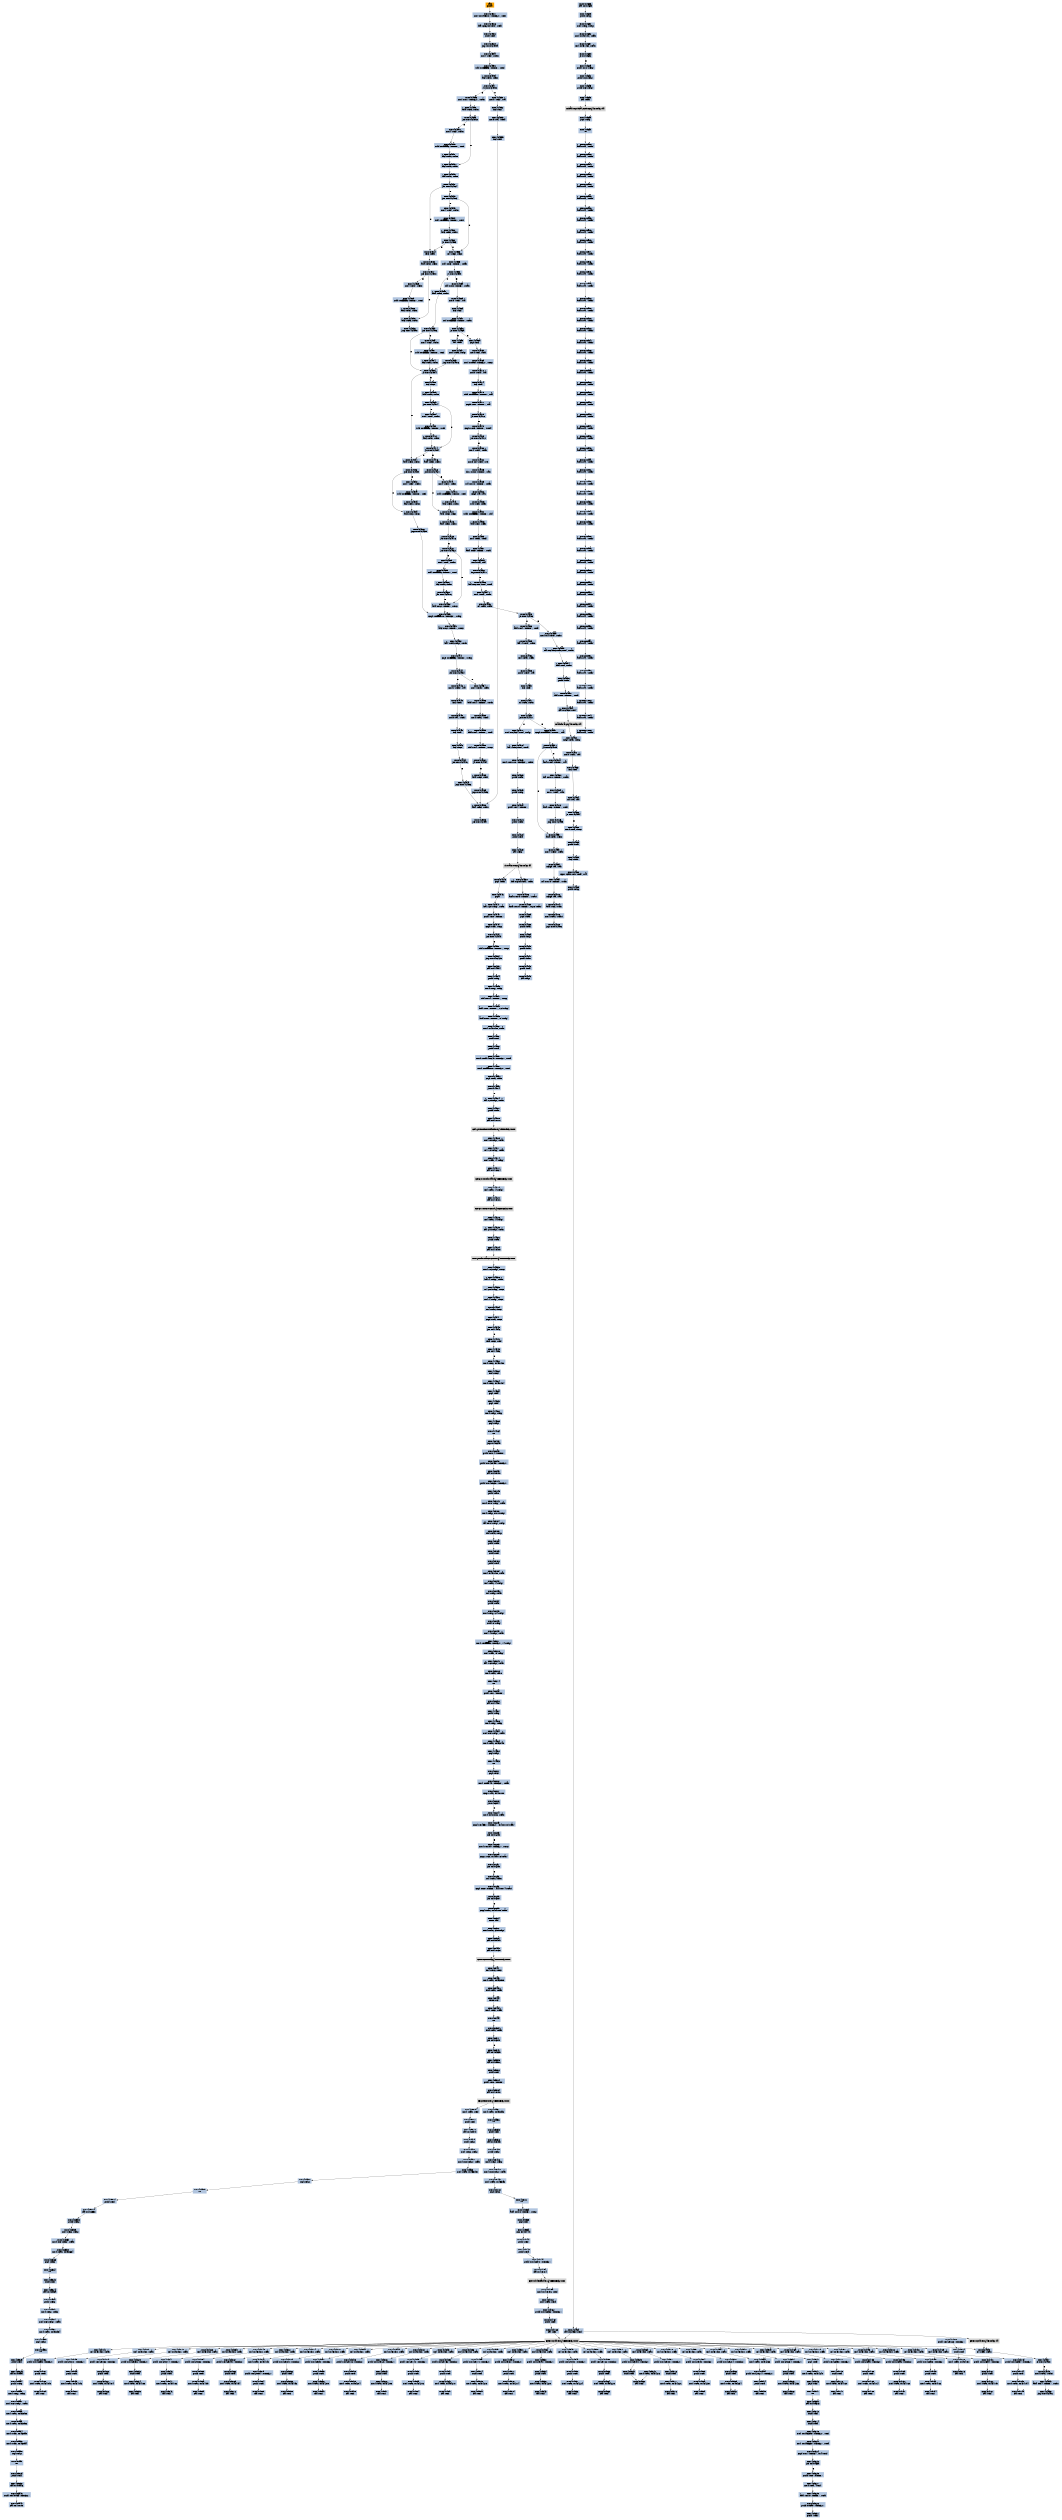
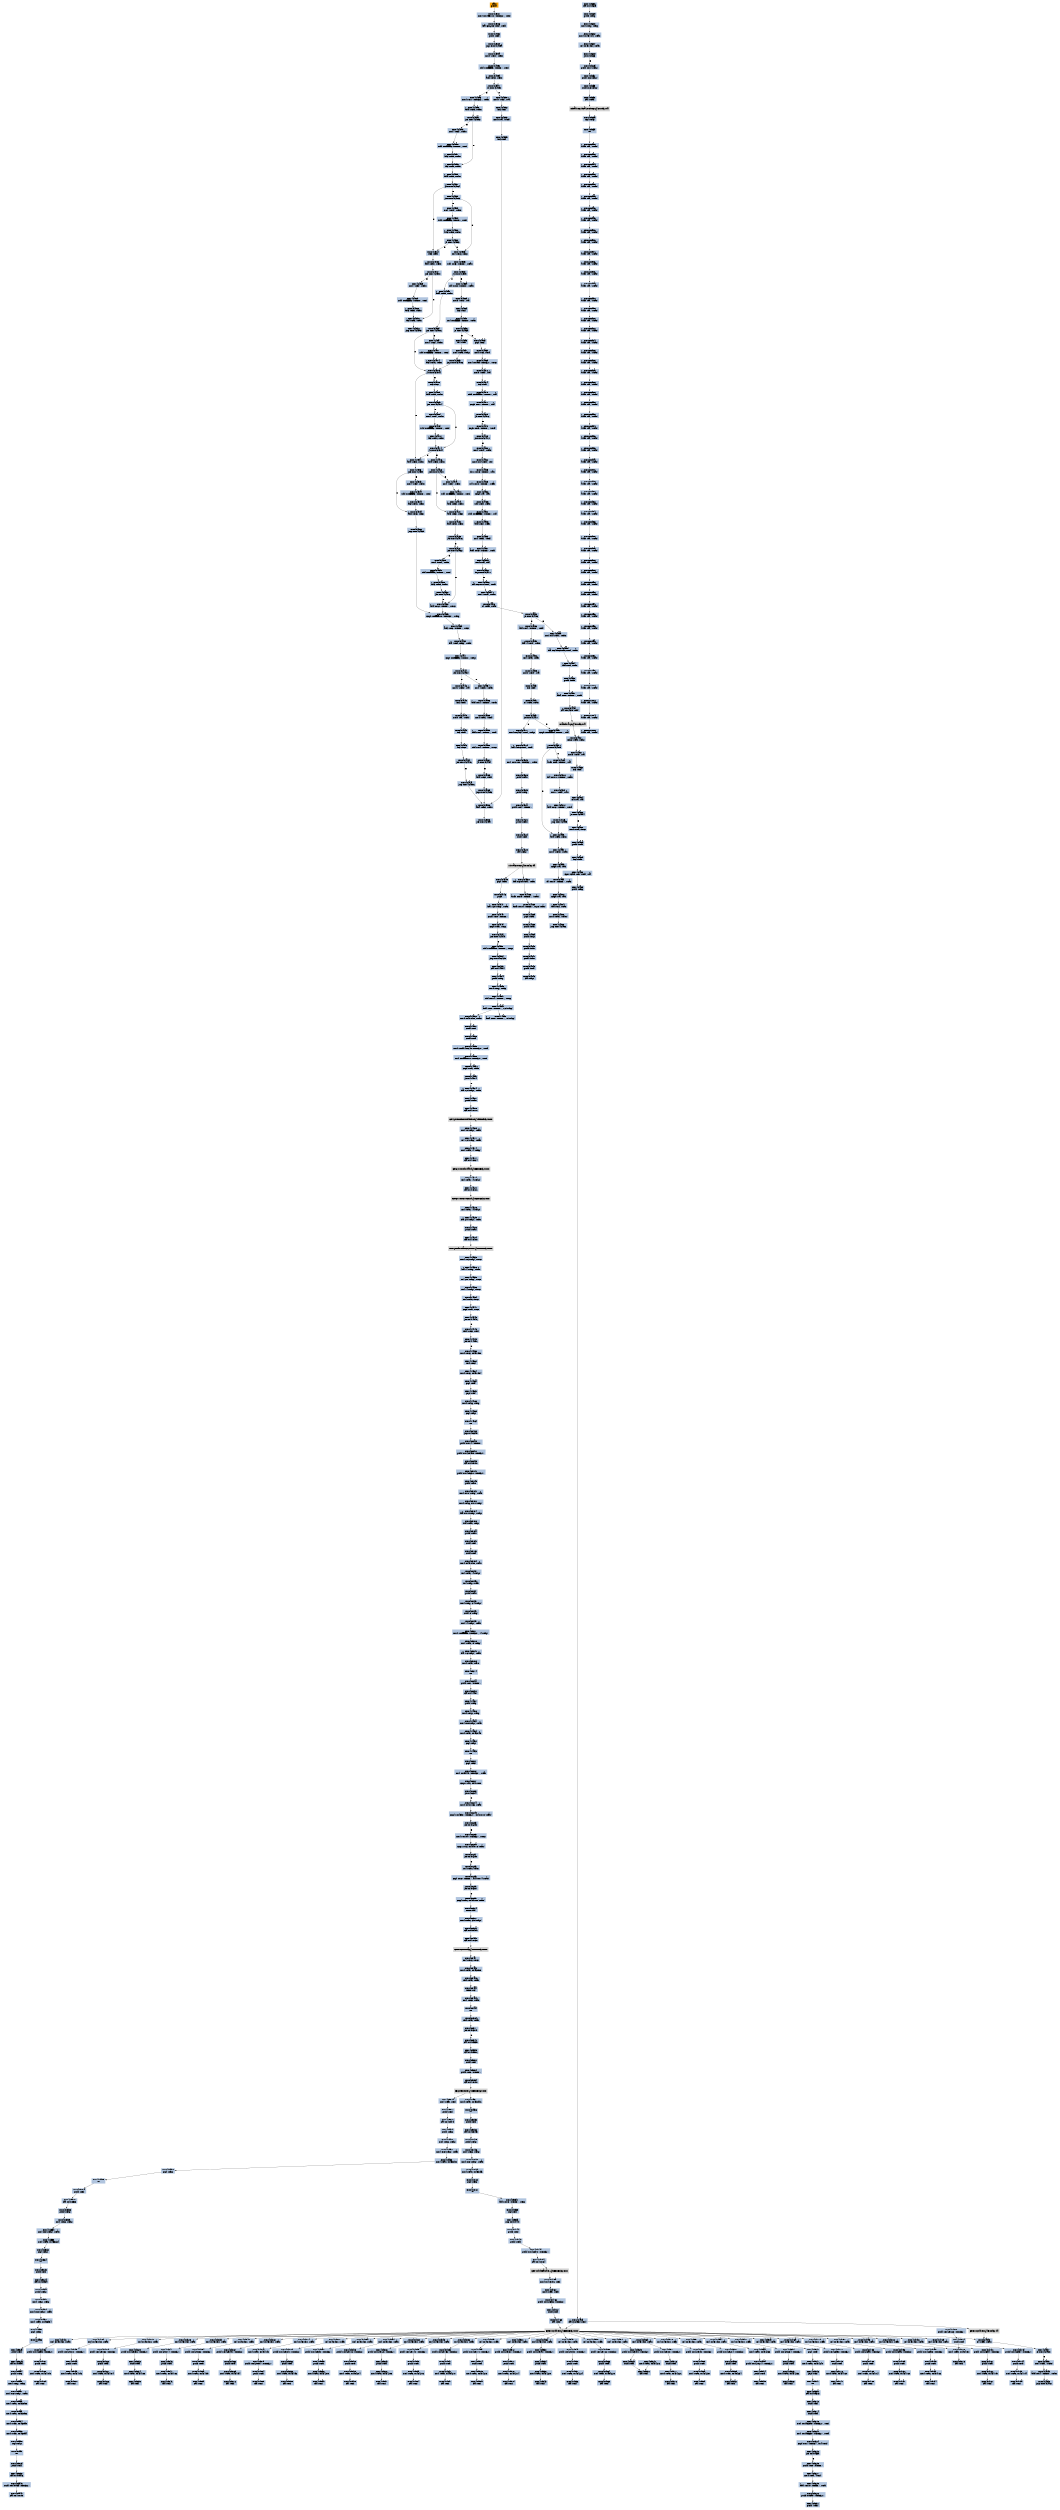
(494, 1022) -> (485, 1012)
